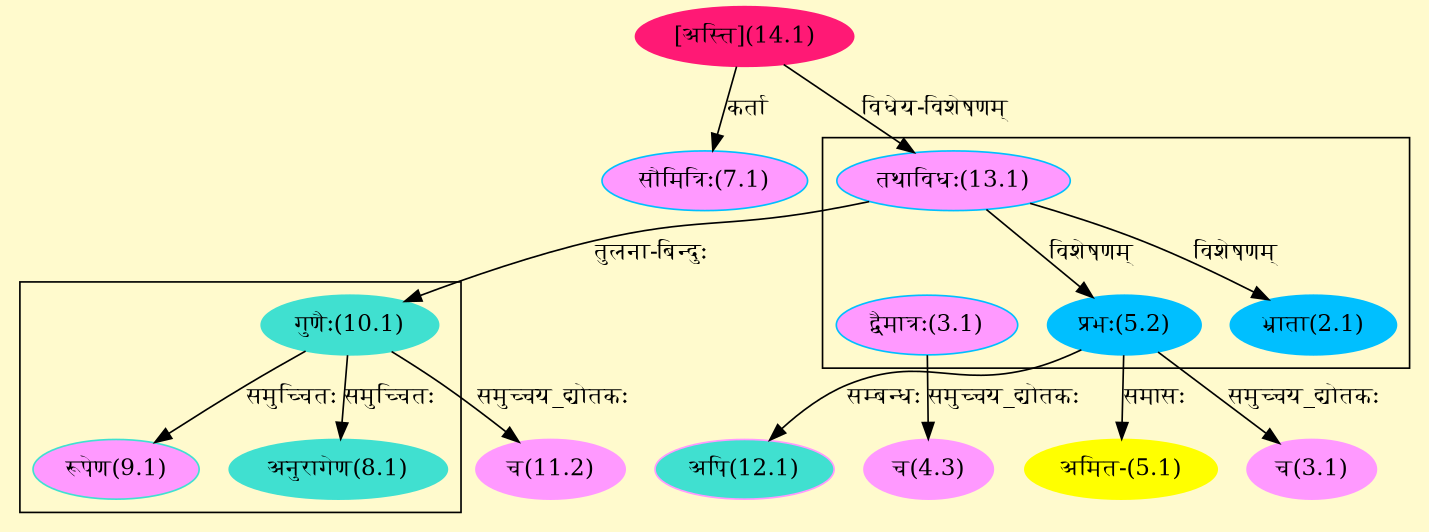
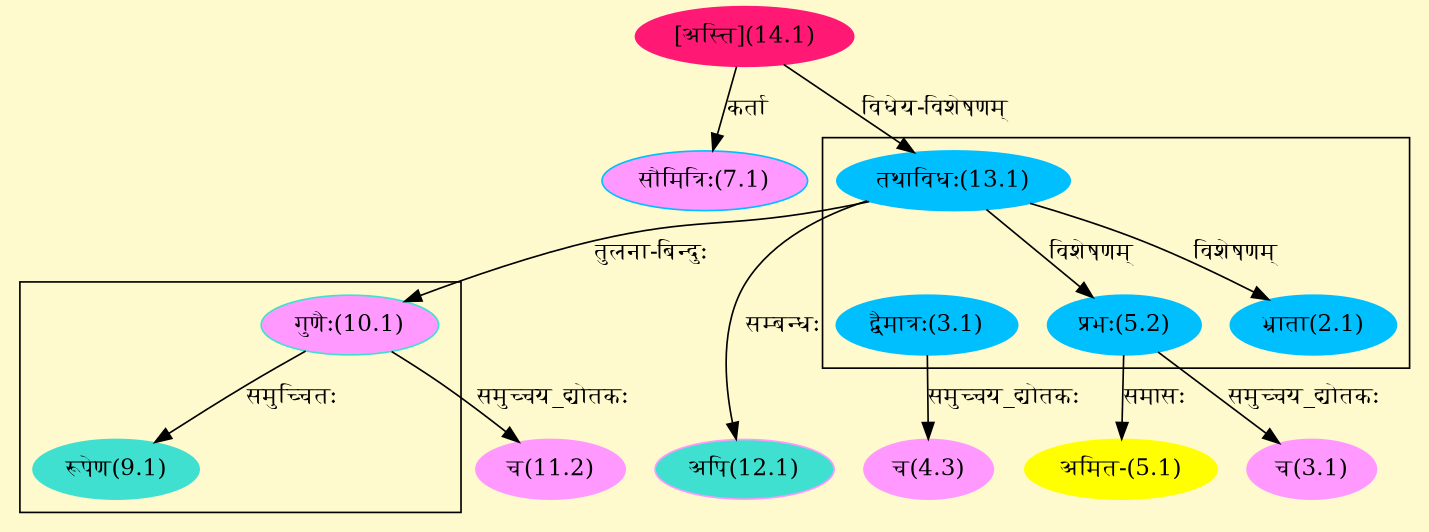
(954, 181) -> (954, 181)
(350, 325) -> (350, 325)
(927, 325) -> (927, 325)
(863, 380) -> (747, 280)
(116, 469) -> (116, 469)
(338, 469) -> none
